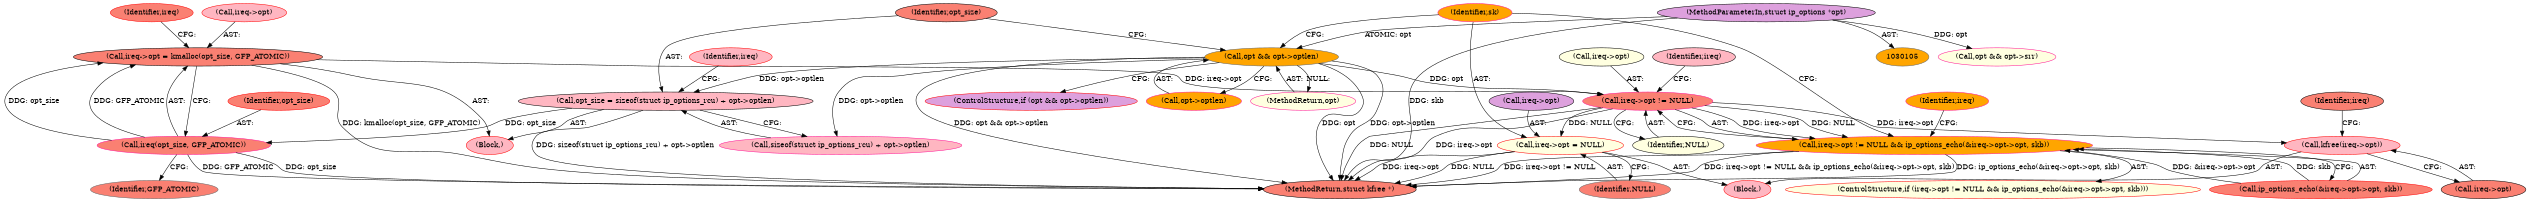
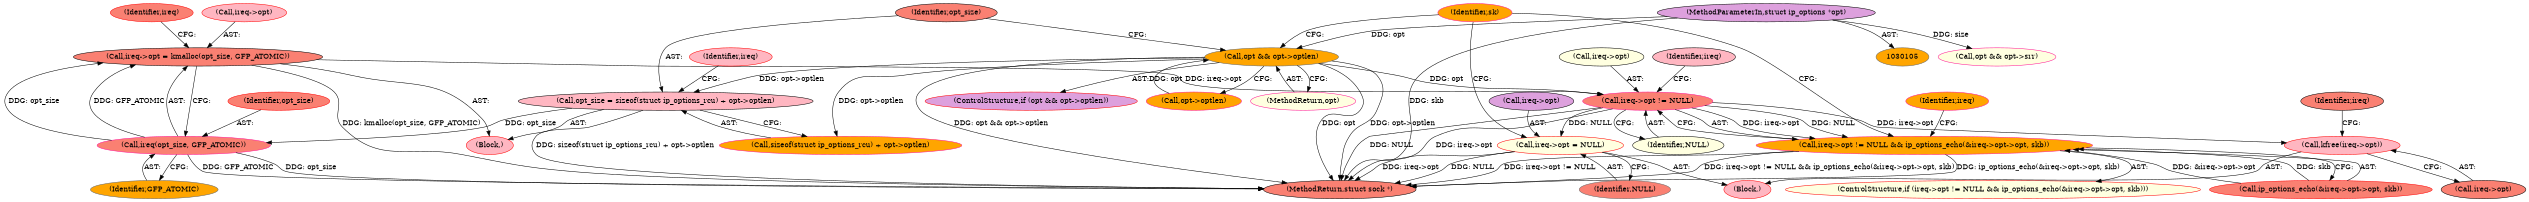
(1388, 35) -> (1388, 35)
(1951, 35) -> (1951, 35)
(1142, 79) -> (1142, 79)
(1166, 79) -> (1166, 79)
(1320, 79) -> (1320, 79)
(1483, 79) -> (1483, 79)
(841, 145) -> (841, 145)
none -> (143, 168)
(154, 190) -> (154, 190)
(1340, 190) -> (1340, 190)
